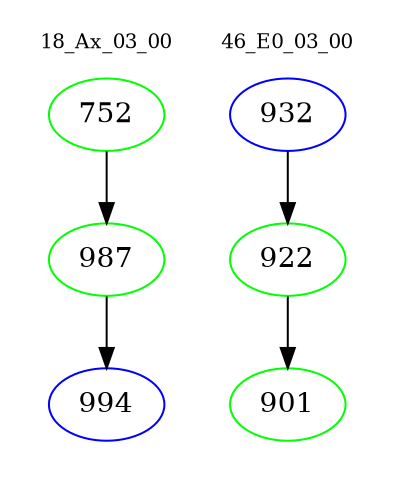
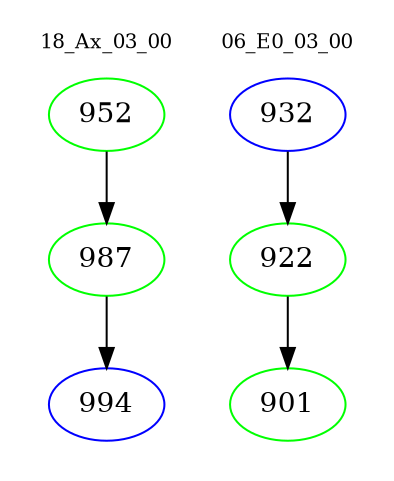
(288, 43) -> (288, 43)
(107, 115) -> (107, 115)
